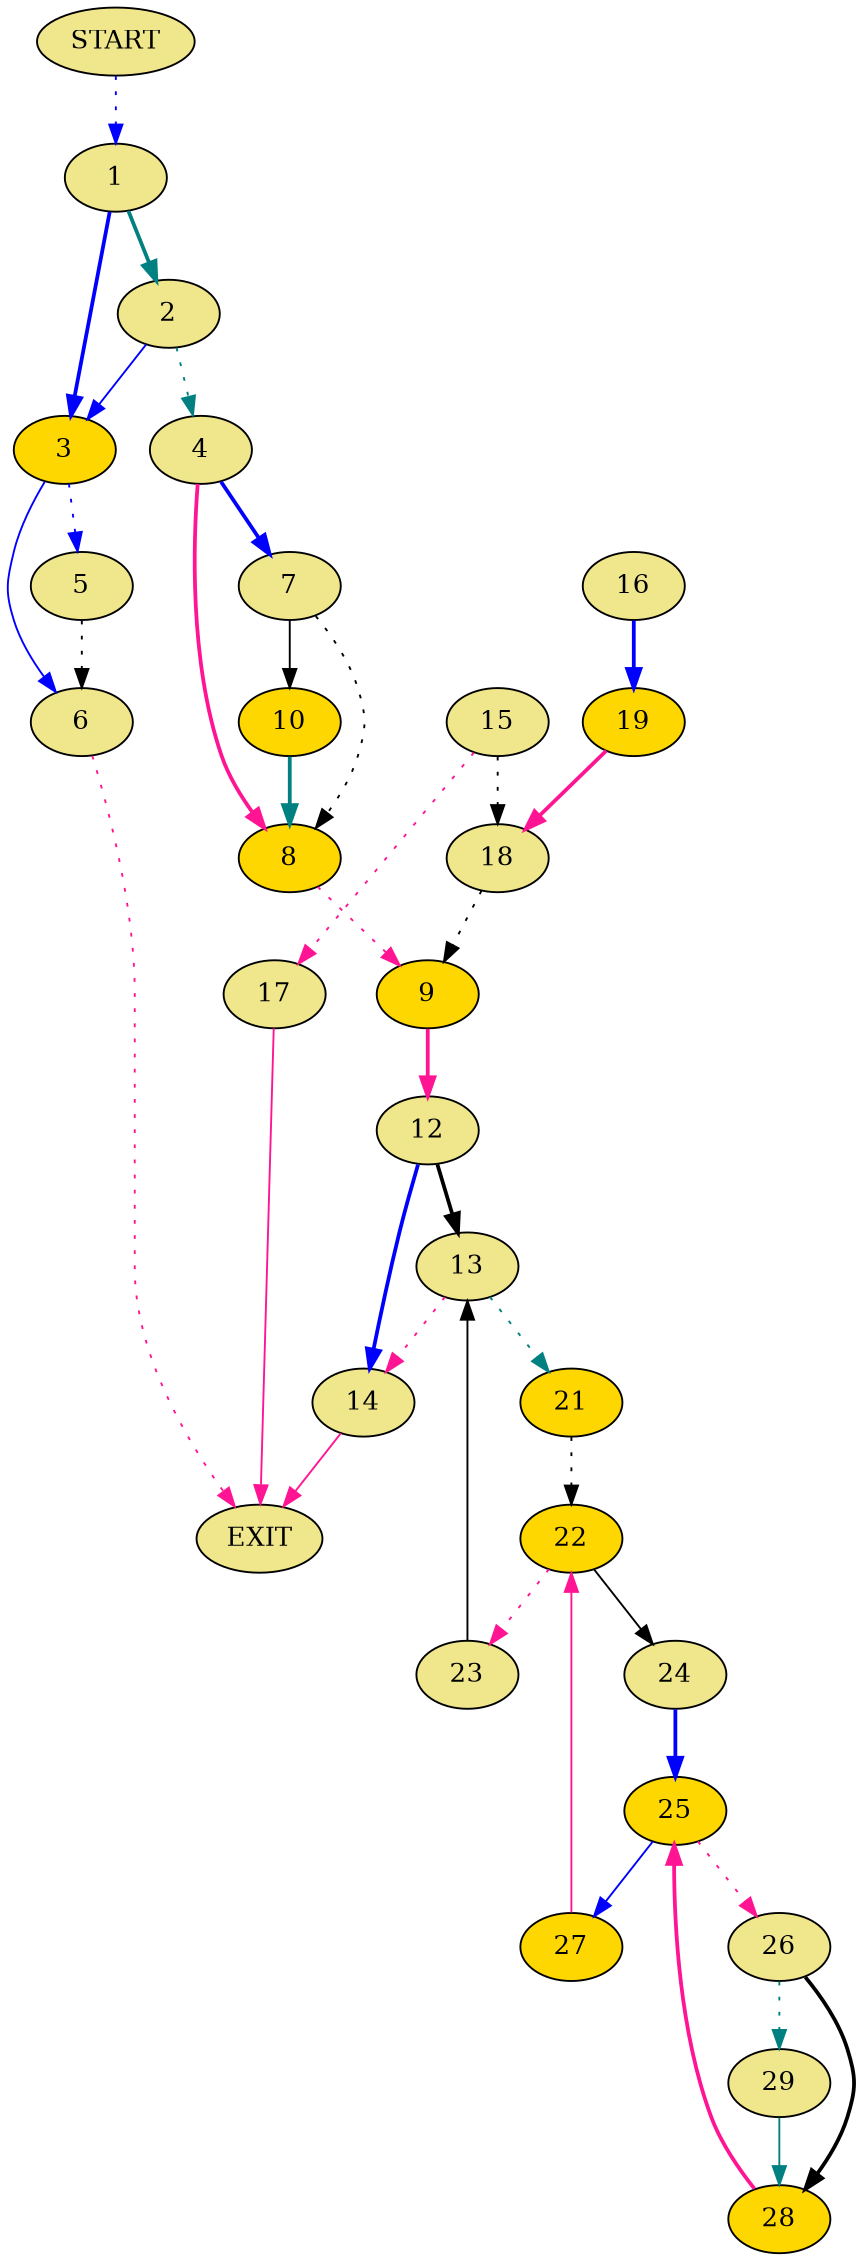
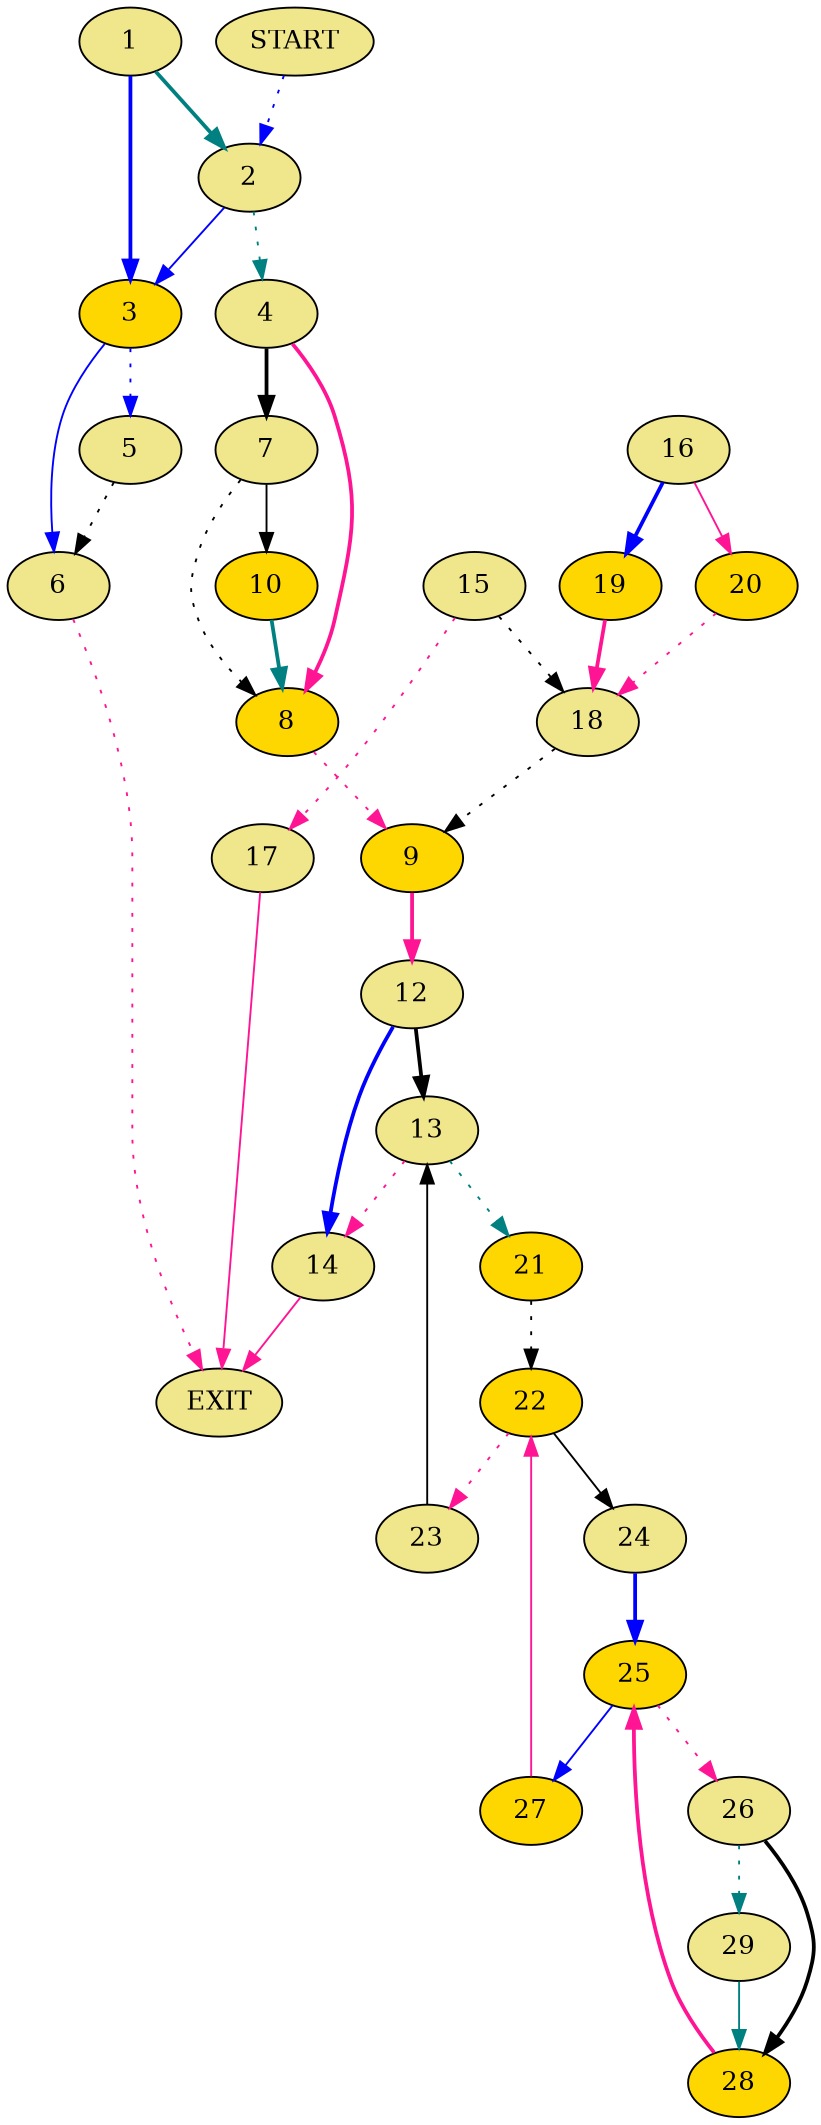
(116, 100) -> (275, 101)
(240, 510) -> (267, 373)
none -> (747, 586)
